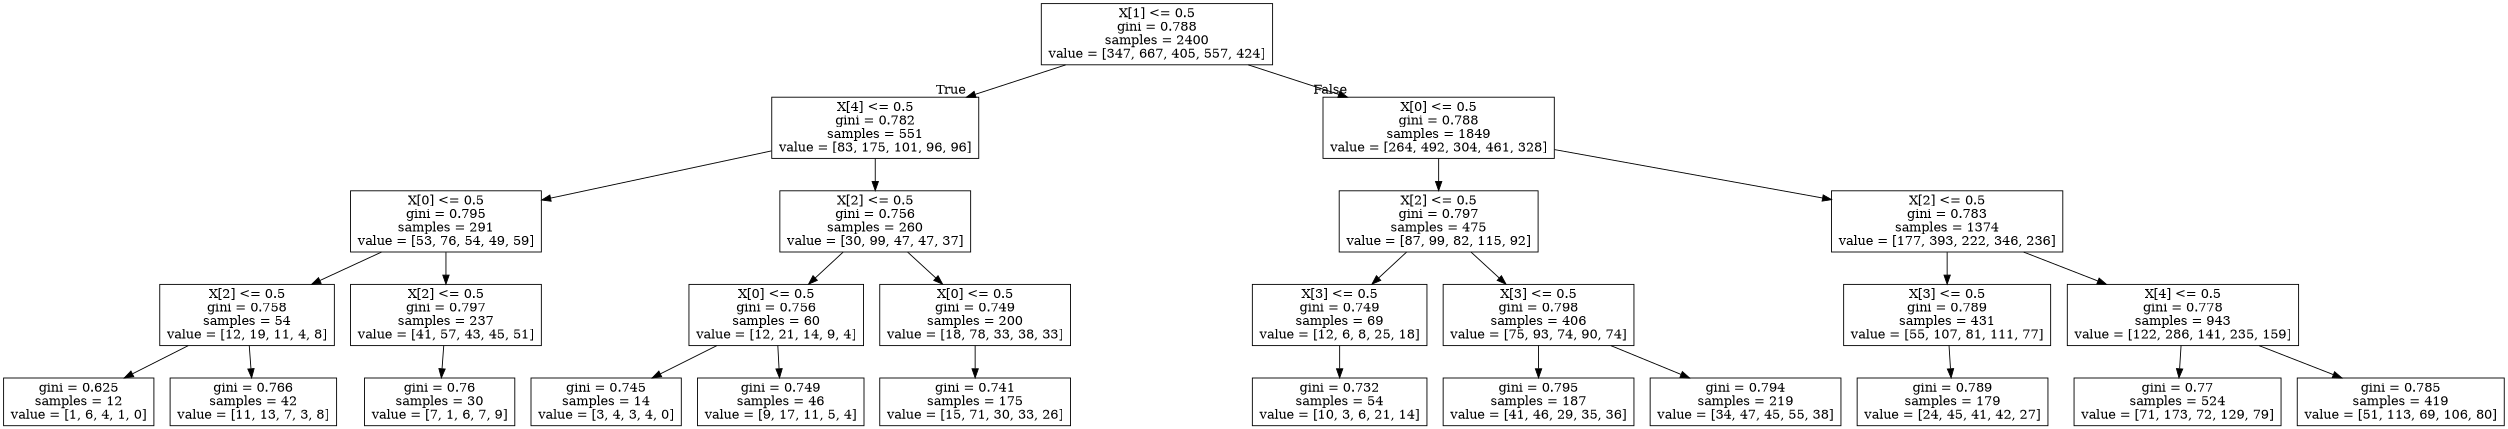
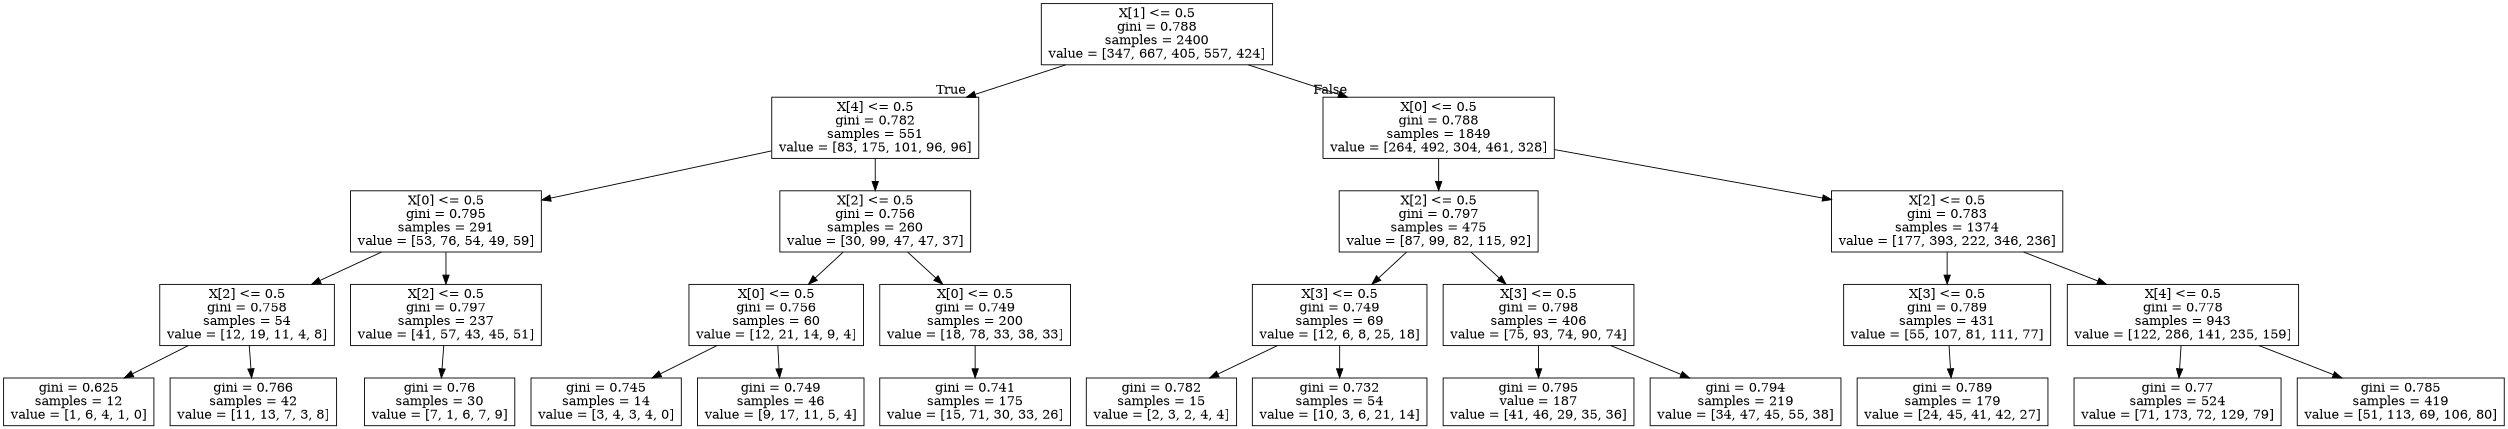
none -> (1161, 402)
(1539, 402) -> (1539, 402)
